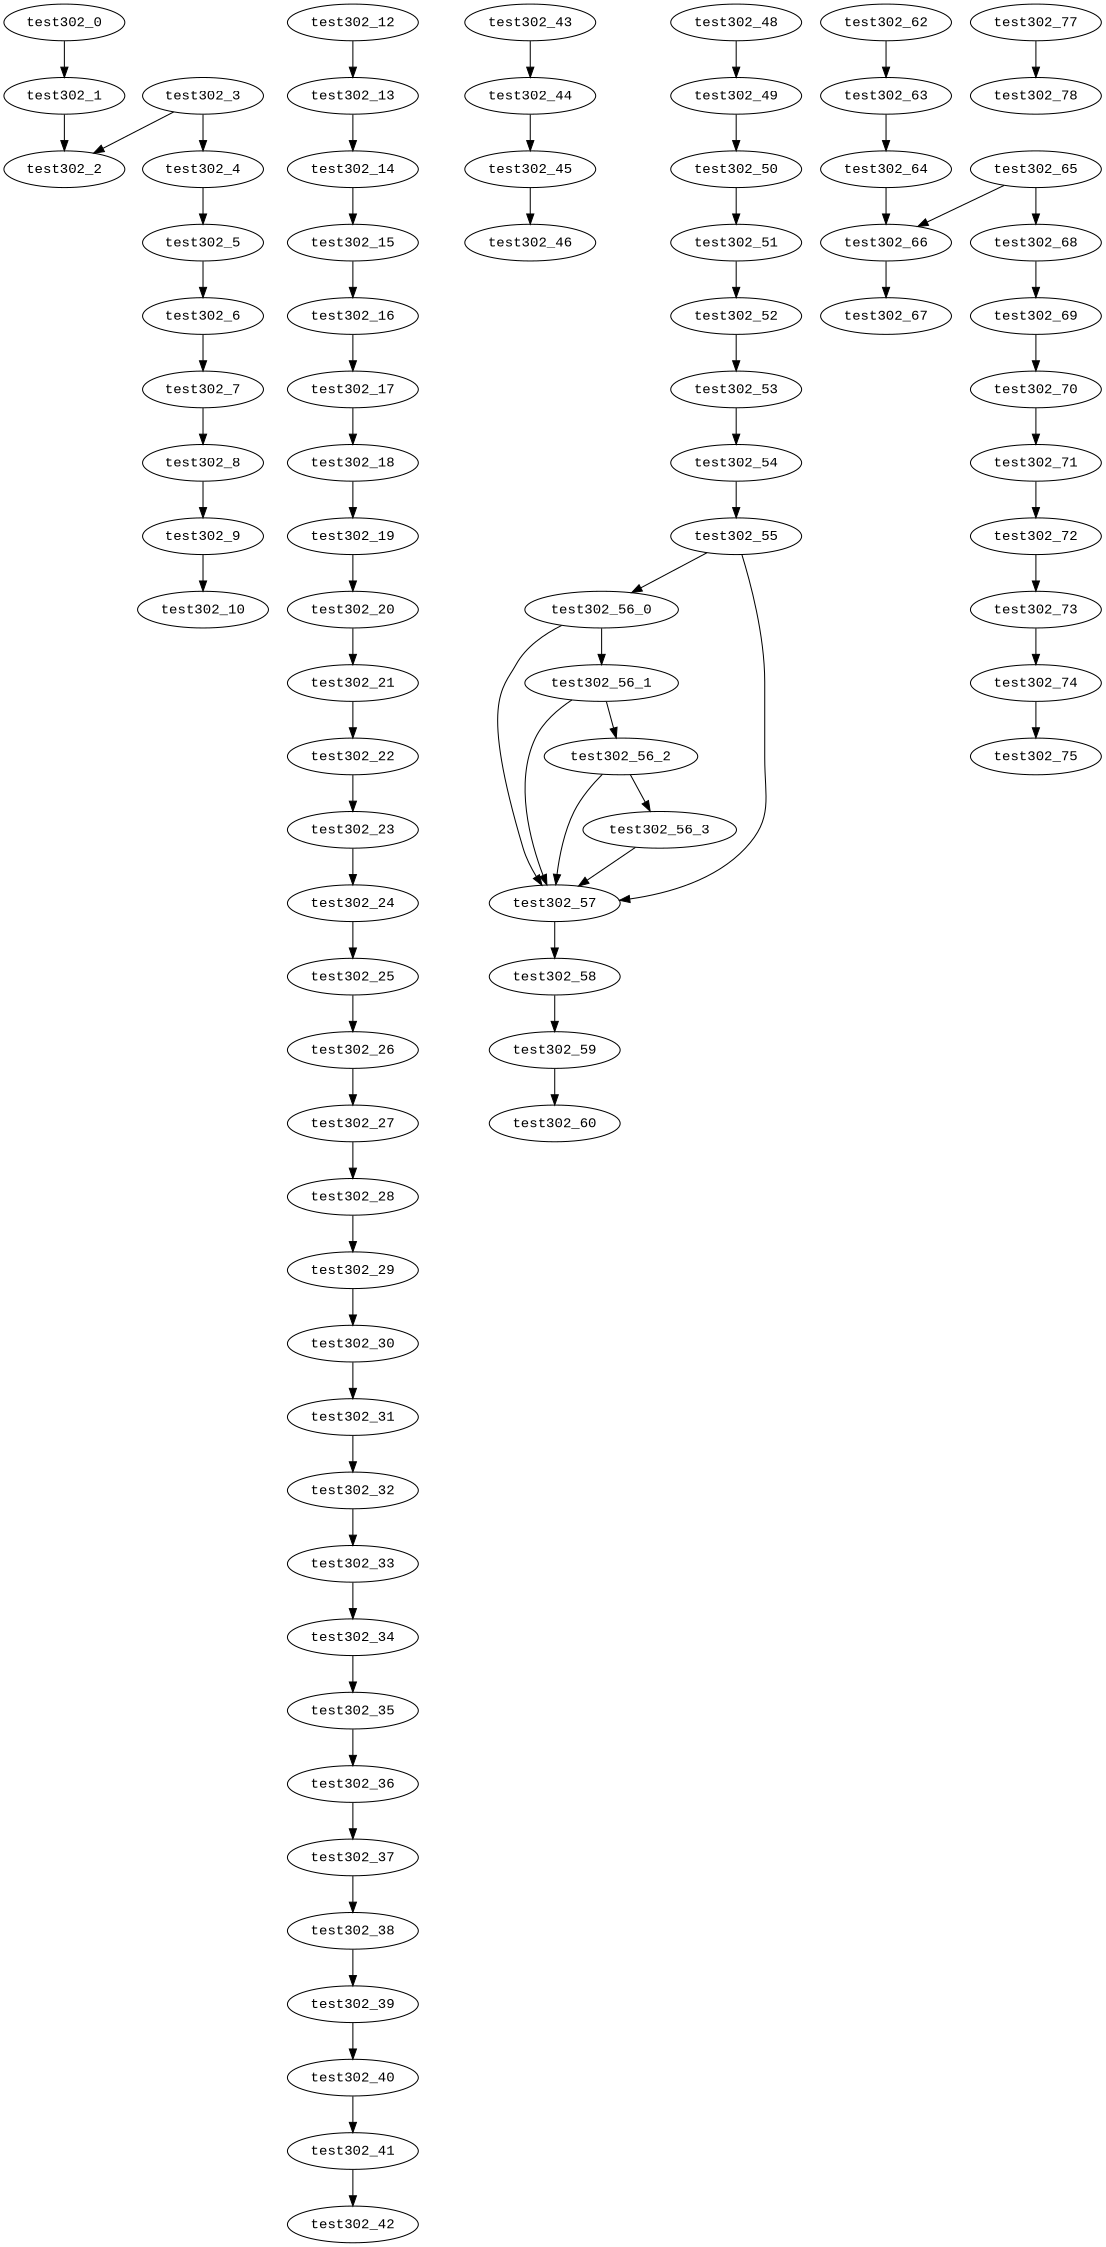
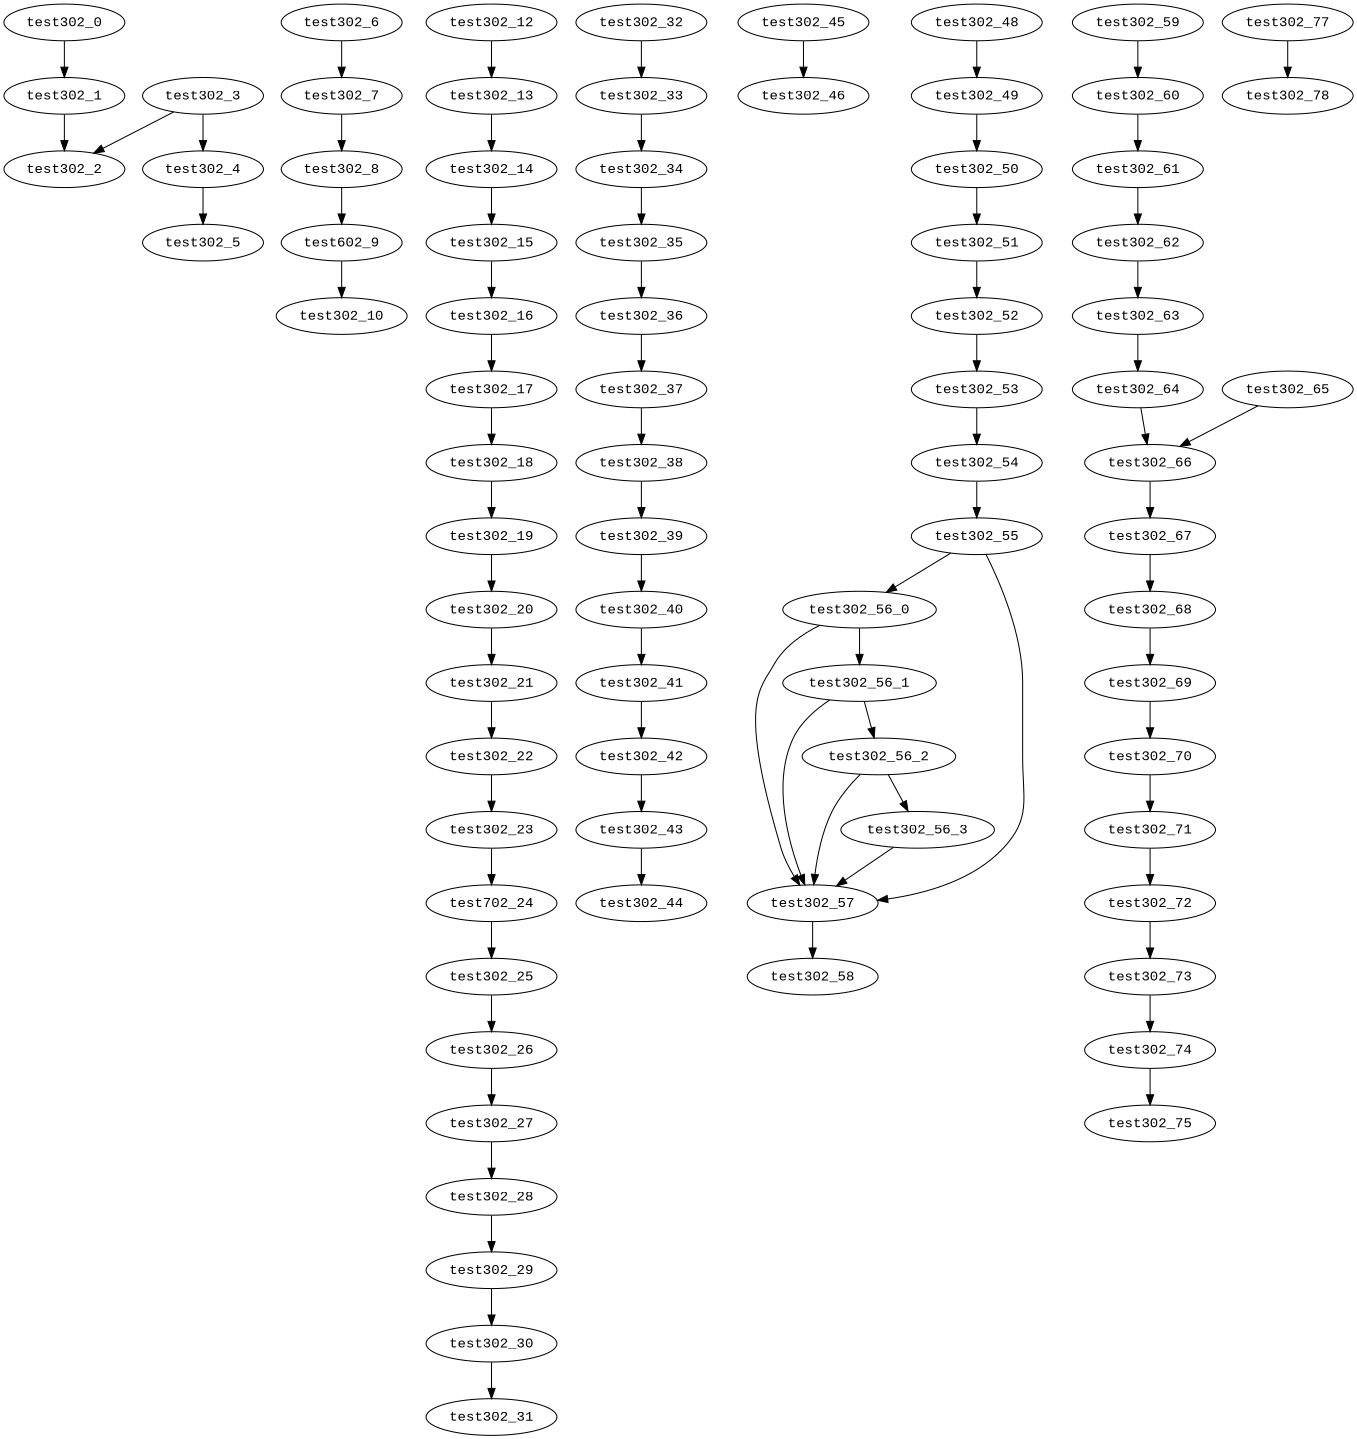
(530, 128) -> none
none -> (1138, 169)
(1036, 201) -> (1150, 568)
(203, 274) -> none
(203, 536) -> (342, 243)
none -> (641, 788)
(353, 903) -> (492, 903)
(555, 1008) -> none
(353, 1449) -> none
